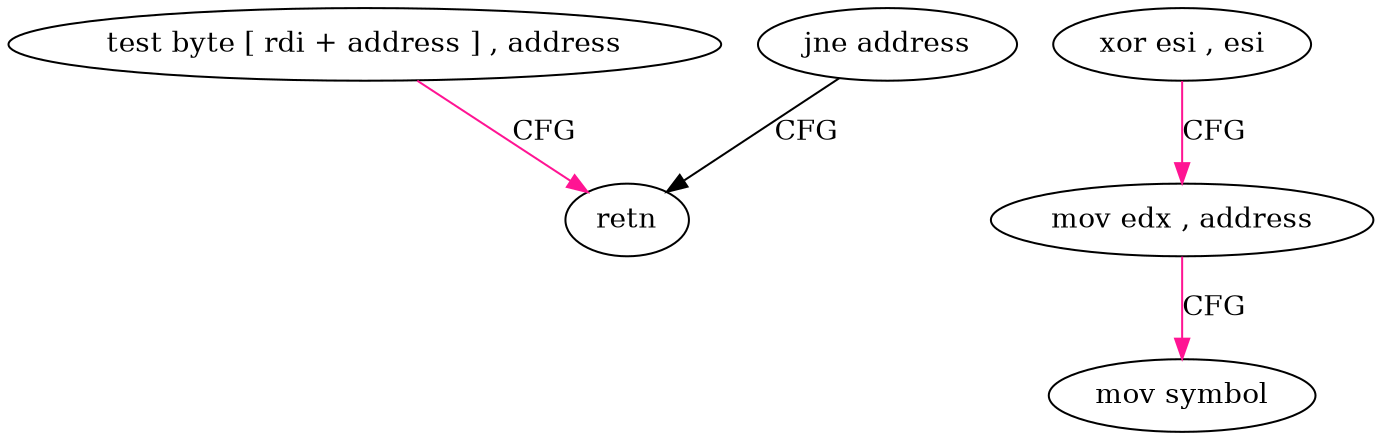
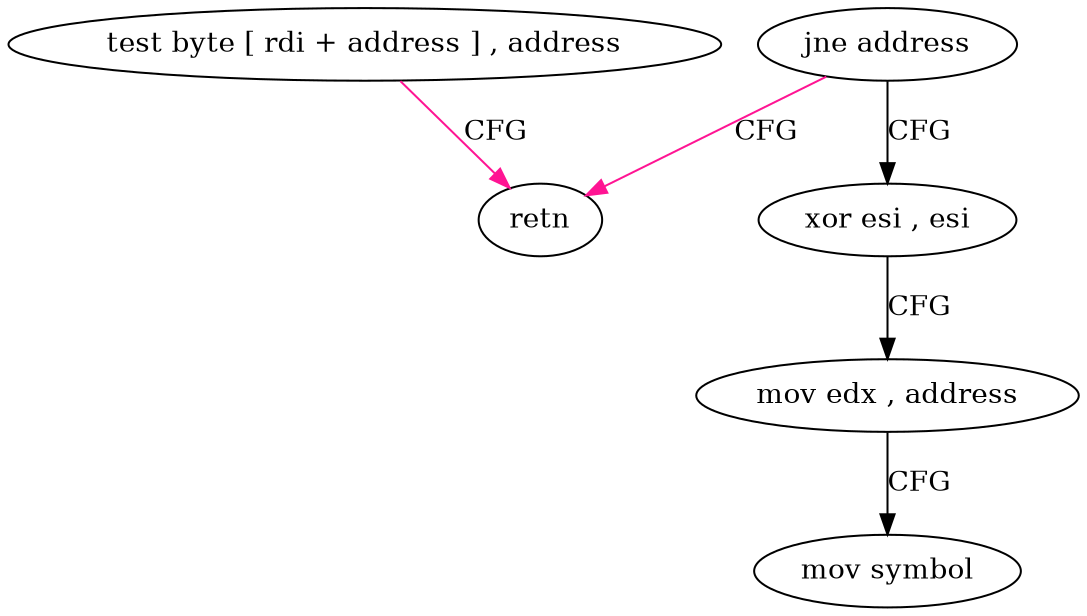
none -> (888, 122)
(1182, 122) -> (888, 298)
(762, 129) -> (715, 131)
(1182, 298) -> (888, 473)
